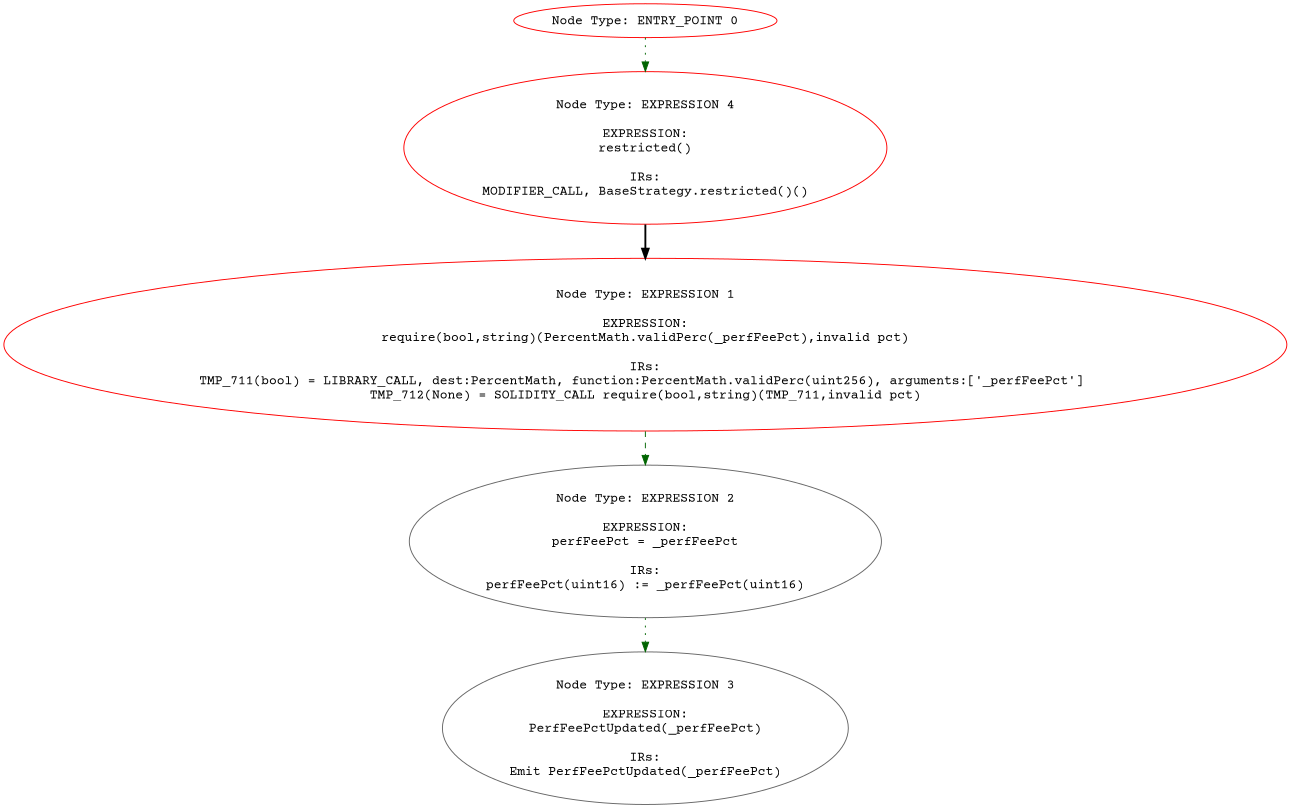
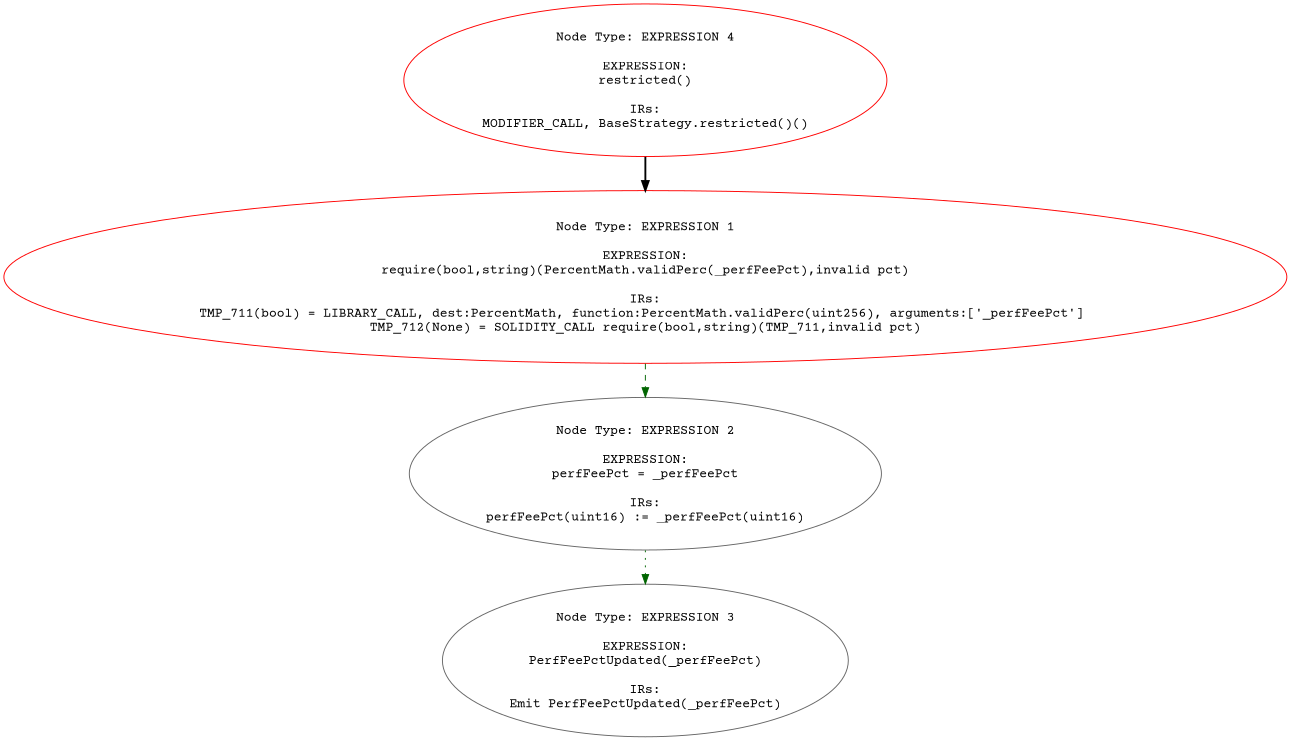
(645, 21) -> none
